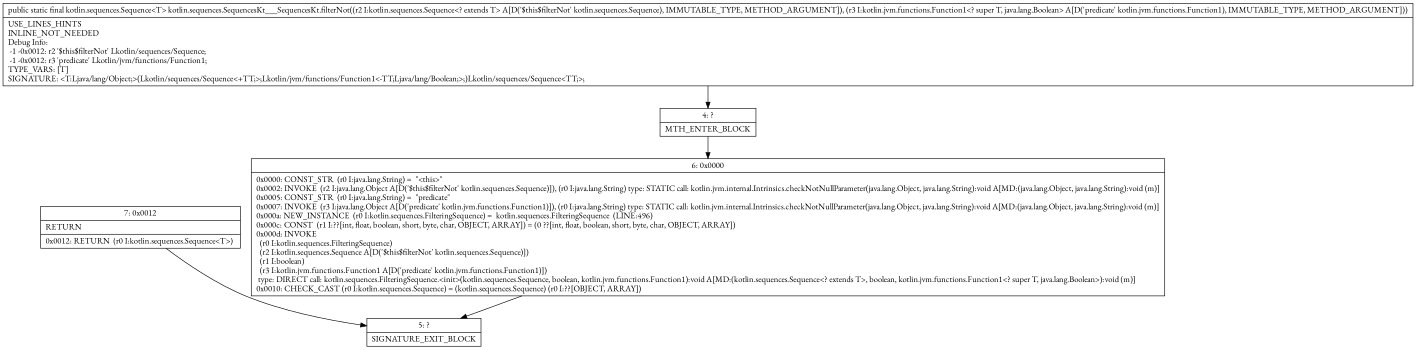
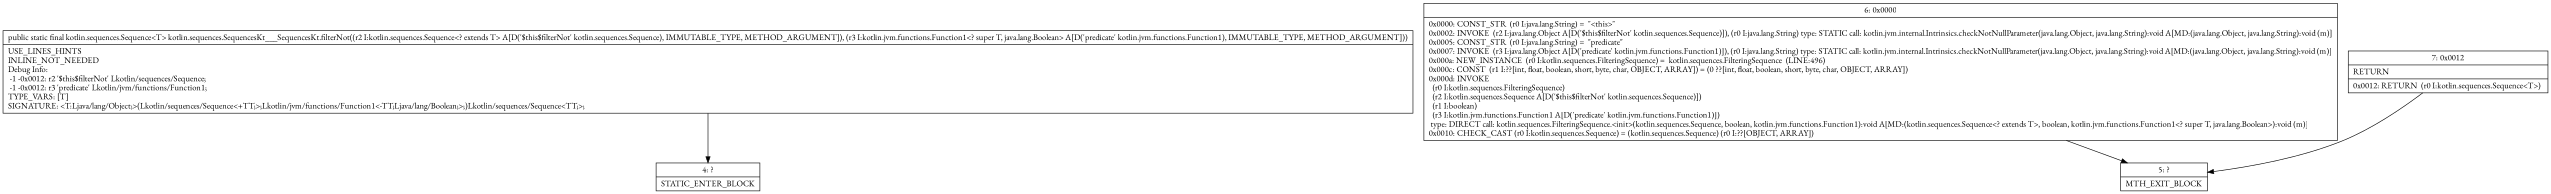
(708, 129) -> (708, 184)
(708, 144) -> none
(424, 339) -> (2164, 184)
